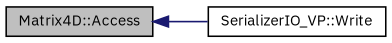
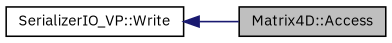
(188, 22) -> (219, 22)
